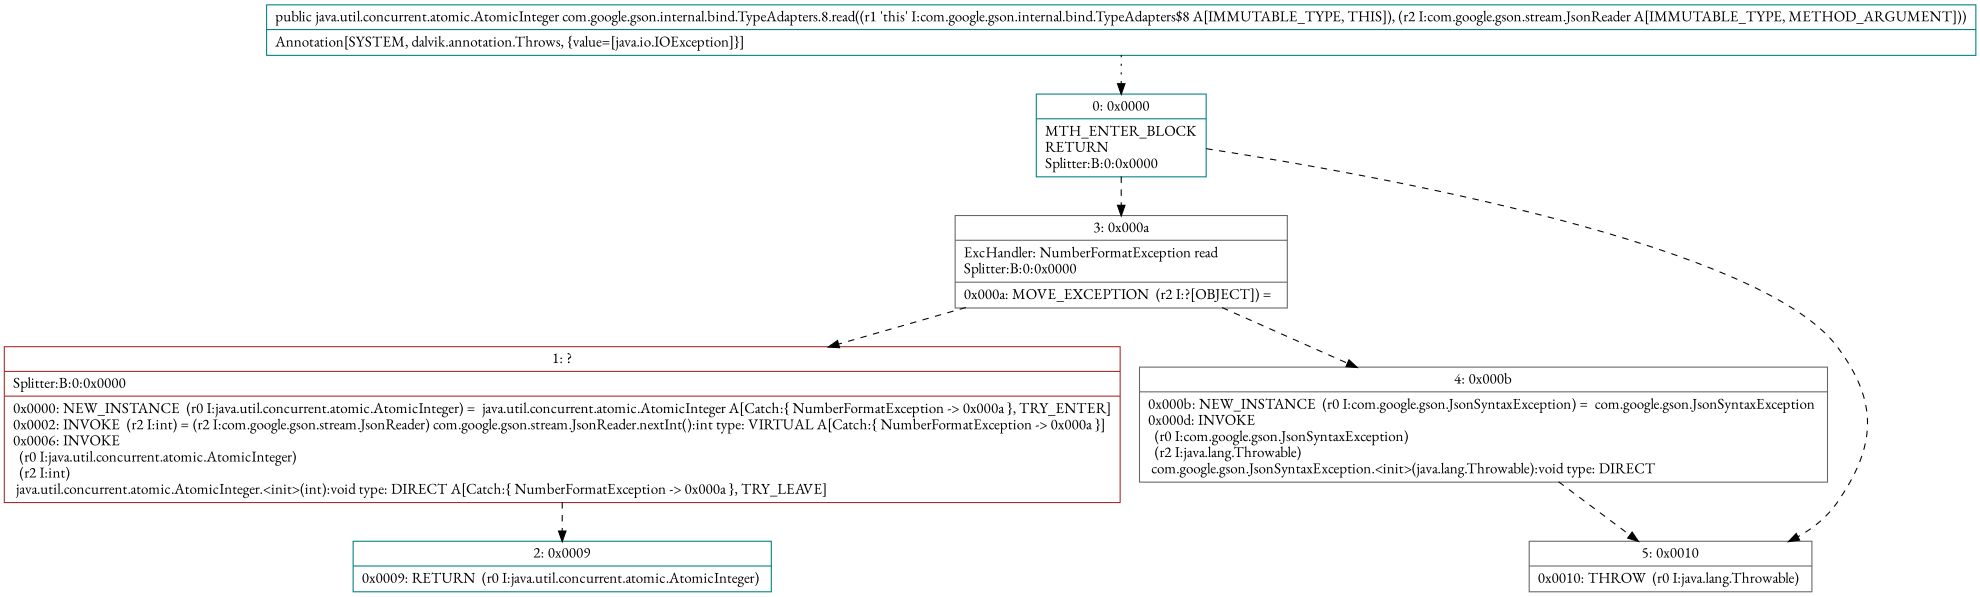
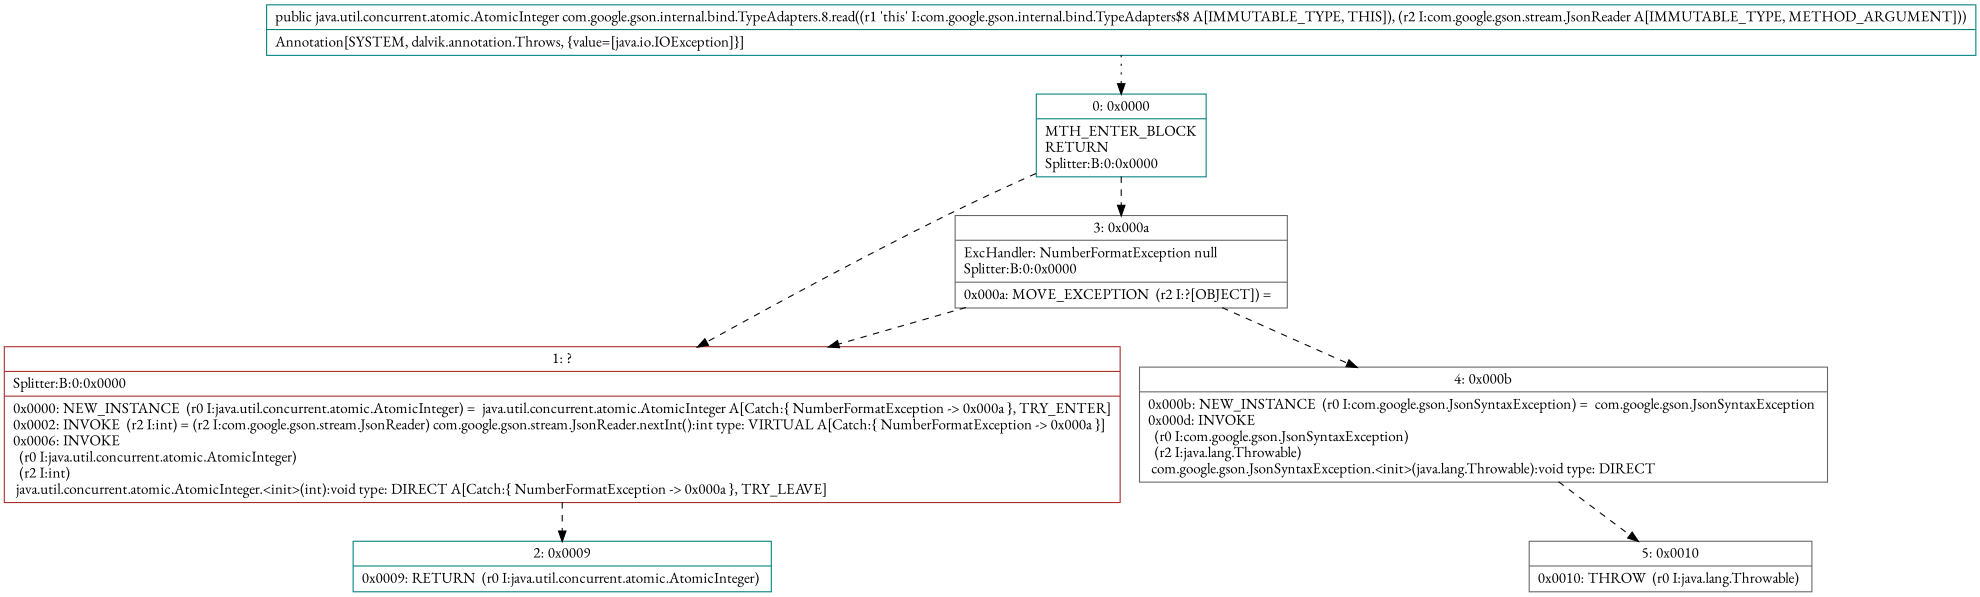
(1641, 244) -> (870, 254)
(1091, 253) -> (1091, 253)
